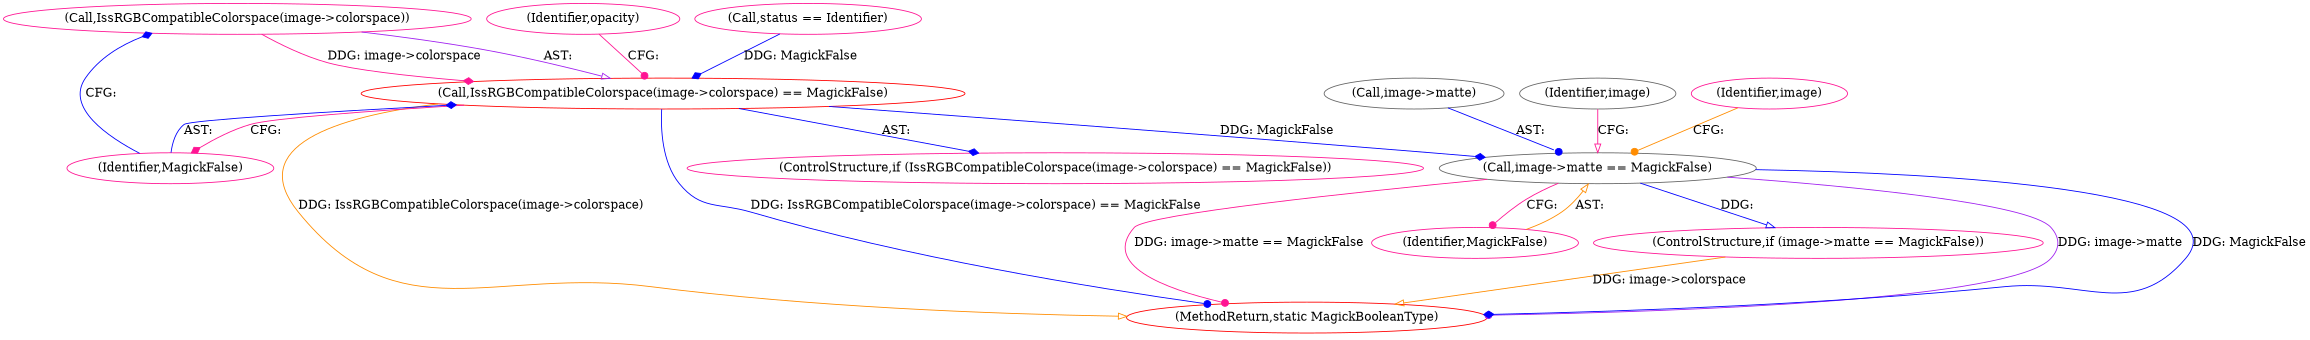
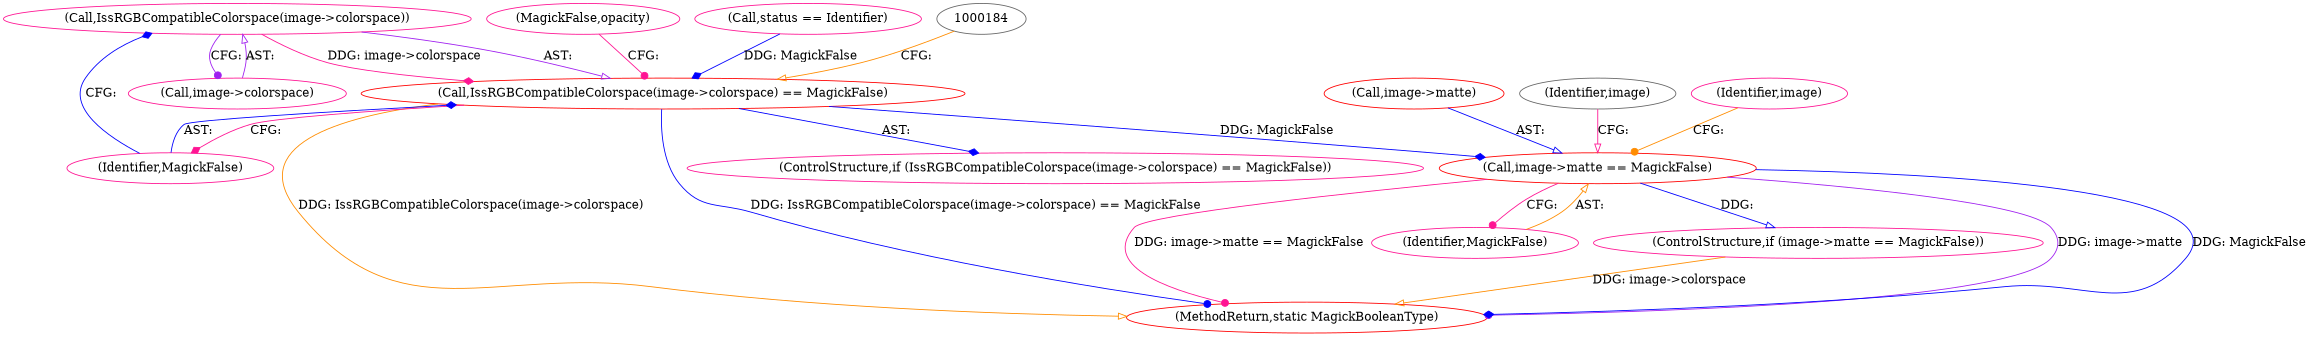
(583, 19) -> (583, 19)
none -> (982, 19)
none -> (237, 94)
(1414, 94) -> (1414, 94)
(1501, 129) -> (1501, 129)
(1598, 168) -> (1598, 168)
